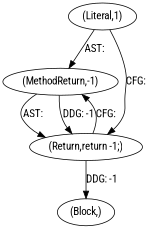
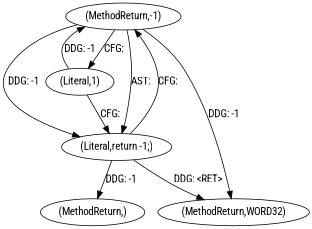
none -> (104, 46)
(96, 49) -> (80, 49)
(86, 147) -> (117, 147)
(86, 212) -> (93, 212)
none -> (234, 212)
